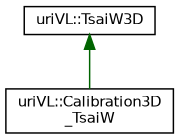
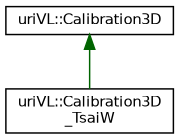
(90, 21) -> (90, 21)
